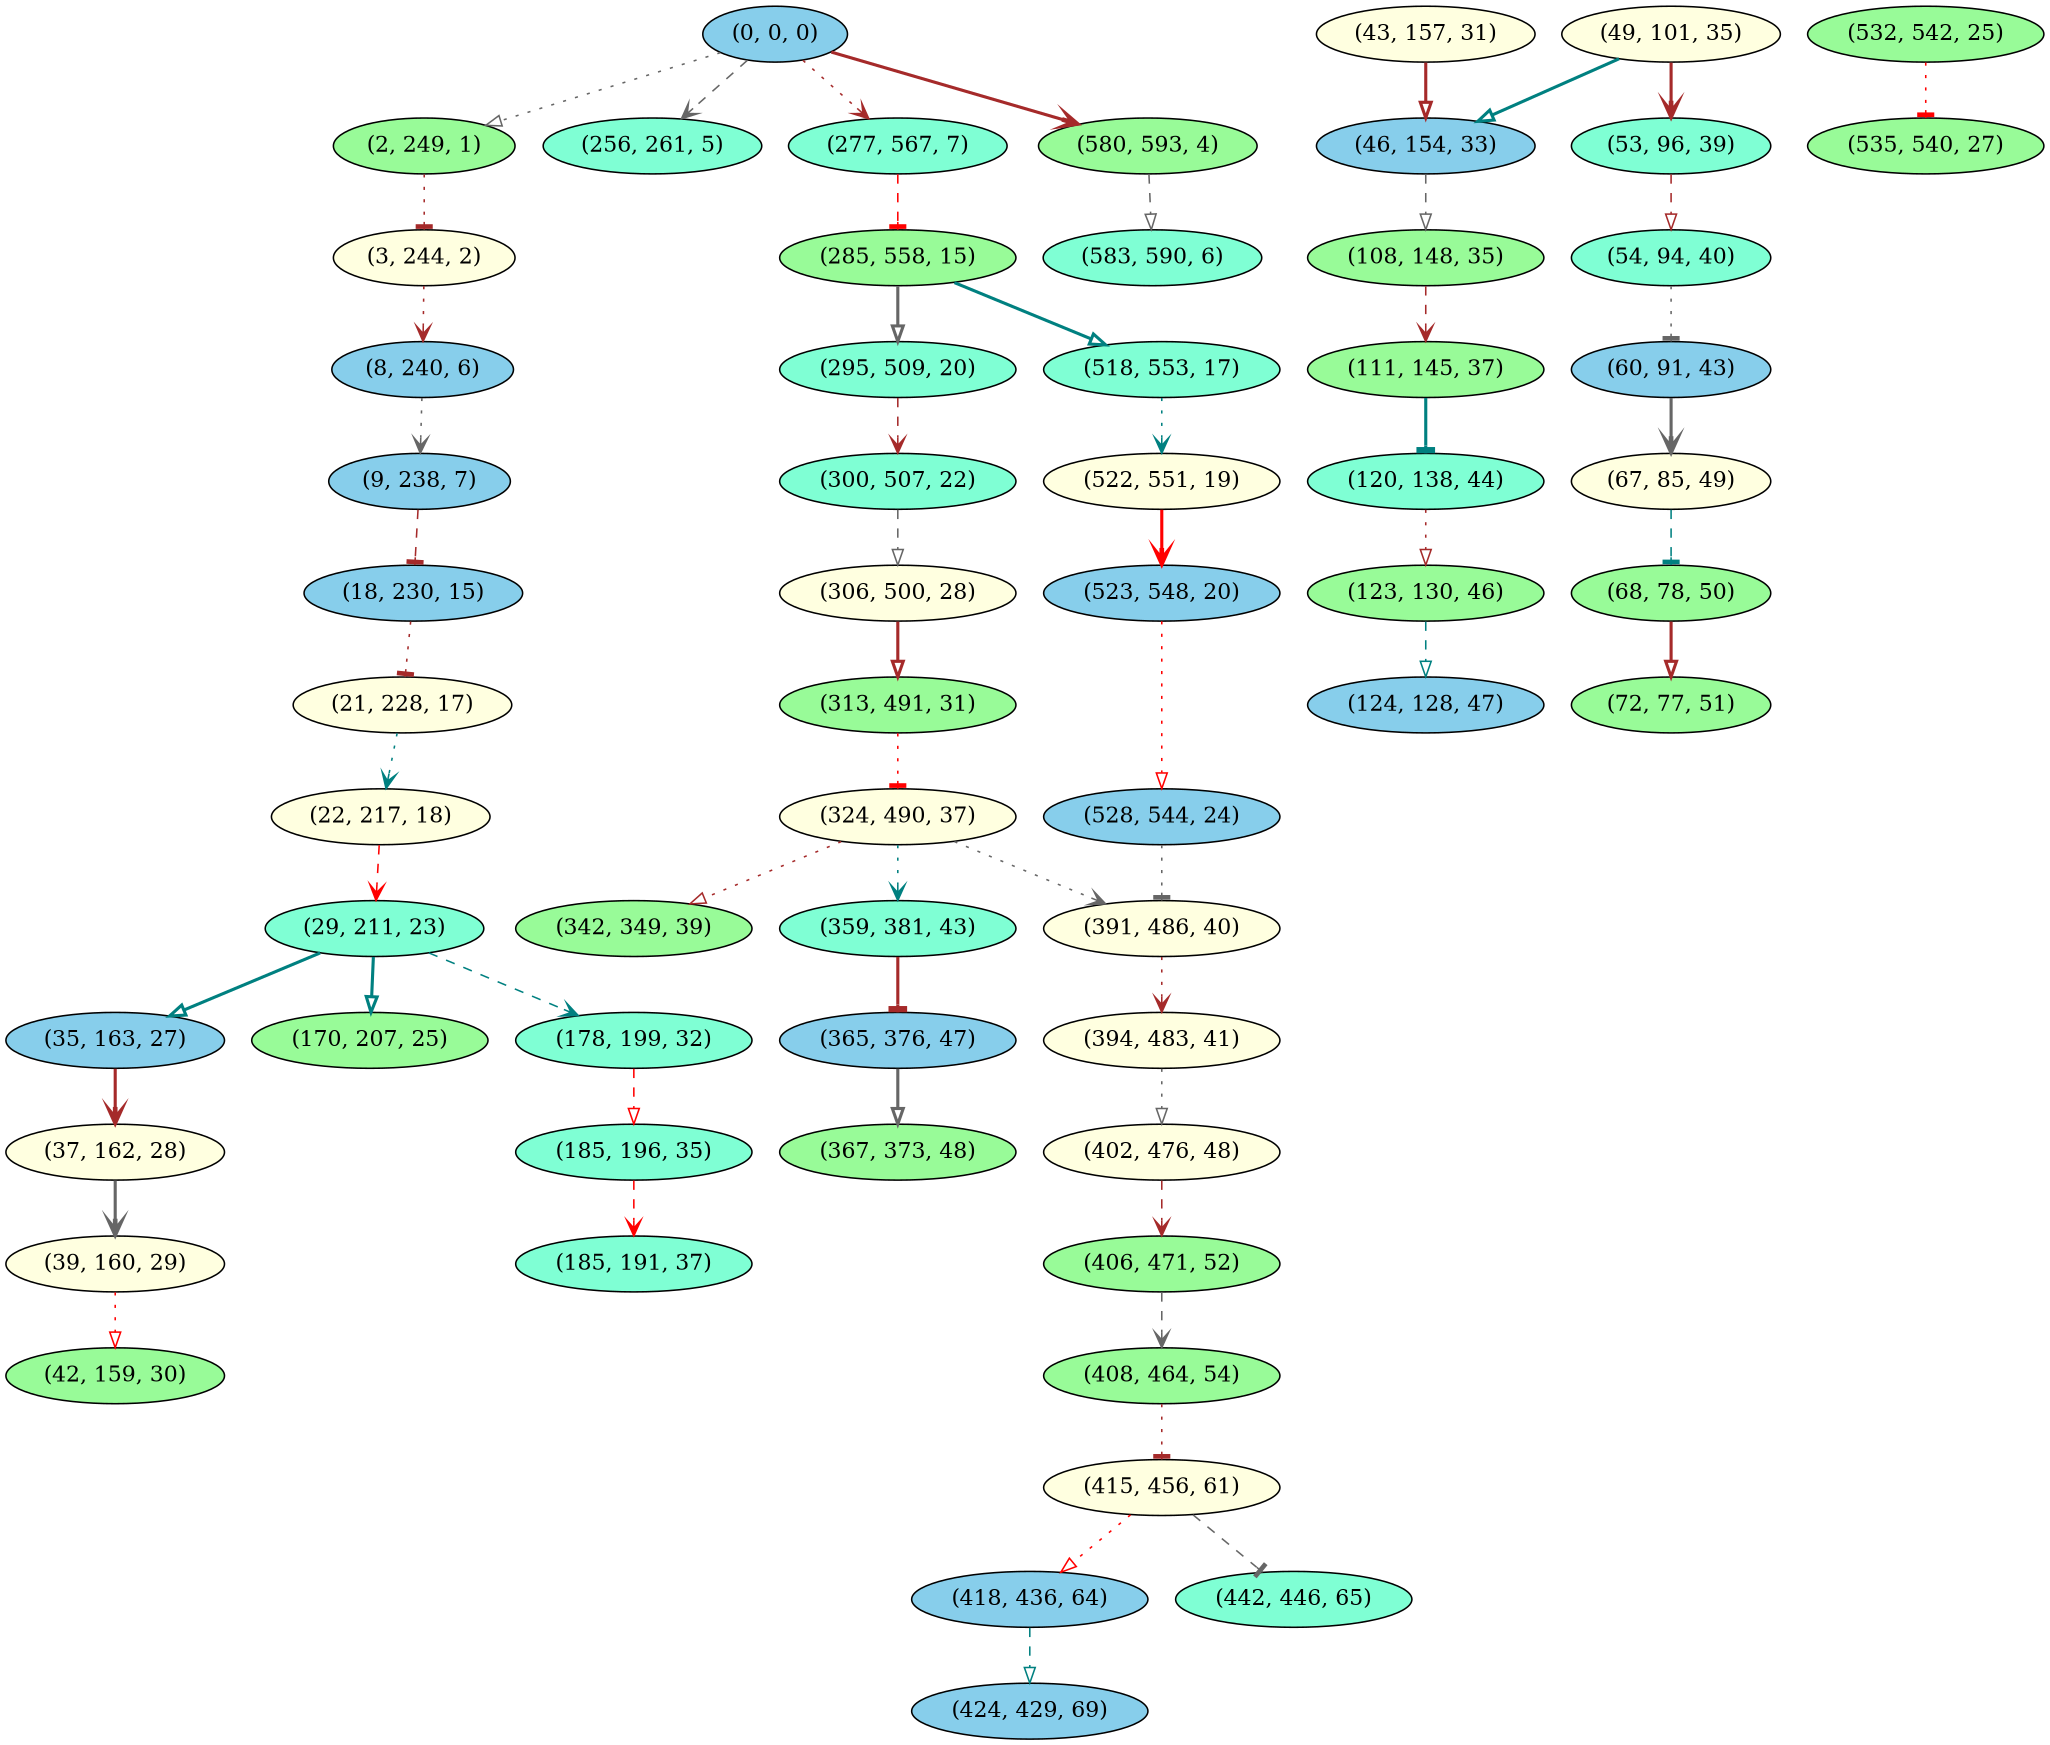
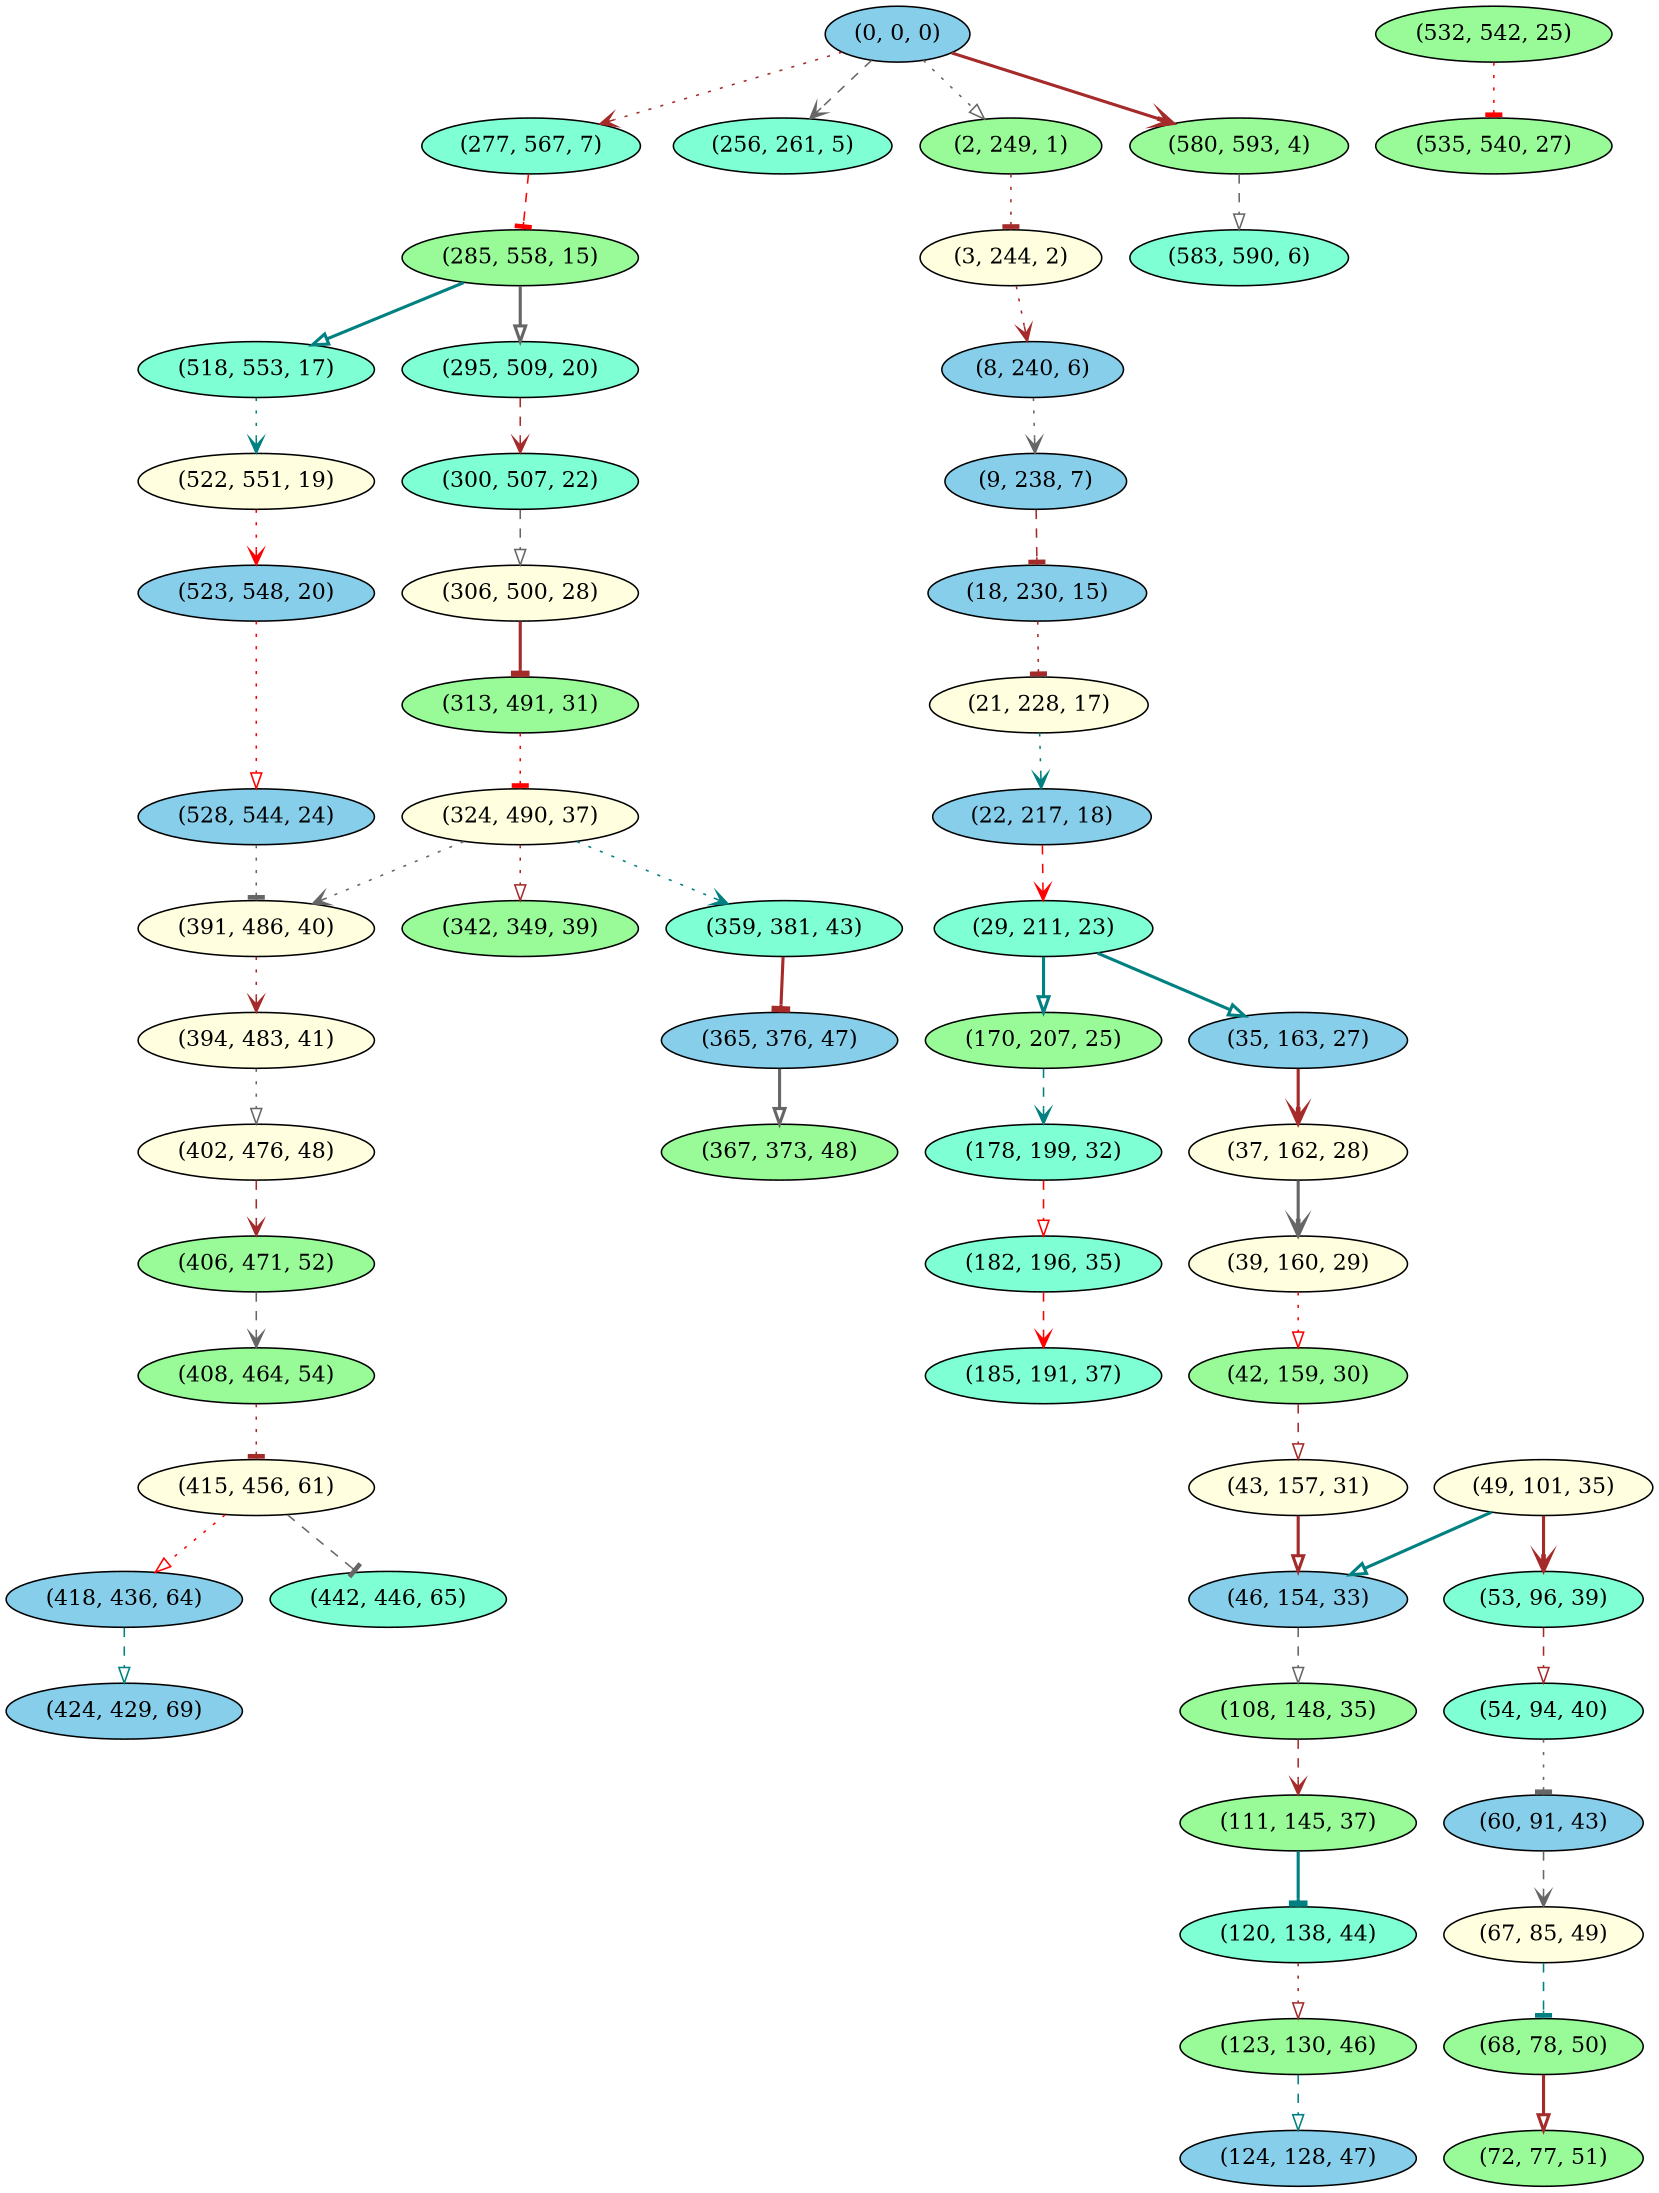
(1671, 418) -> (1544, 1871)
(1162, 530) -> (256, 530)
(898, 641) -> (520, 645)
(381, 817) -> (1042, 817)
(496, 981) -> (1044, 1089)
(634, 1152) -> (1044, 1264)
none -> (1298, 1424)
